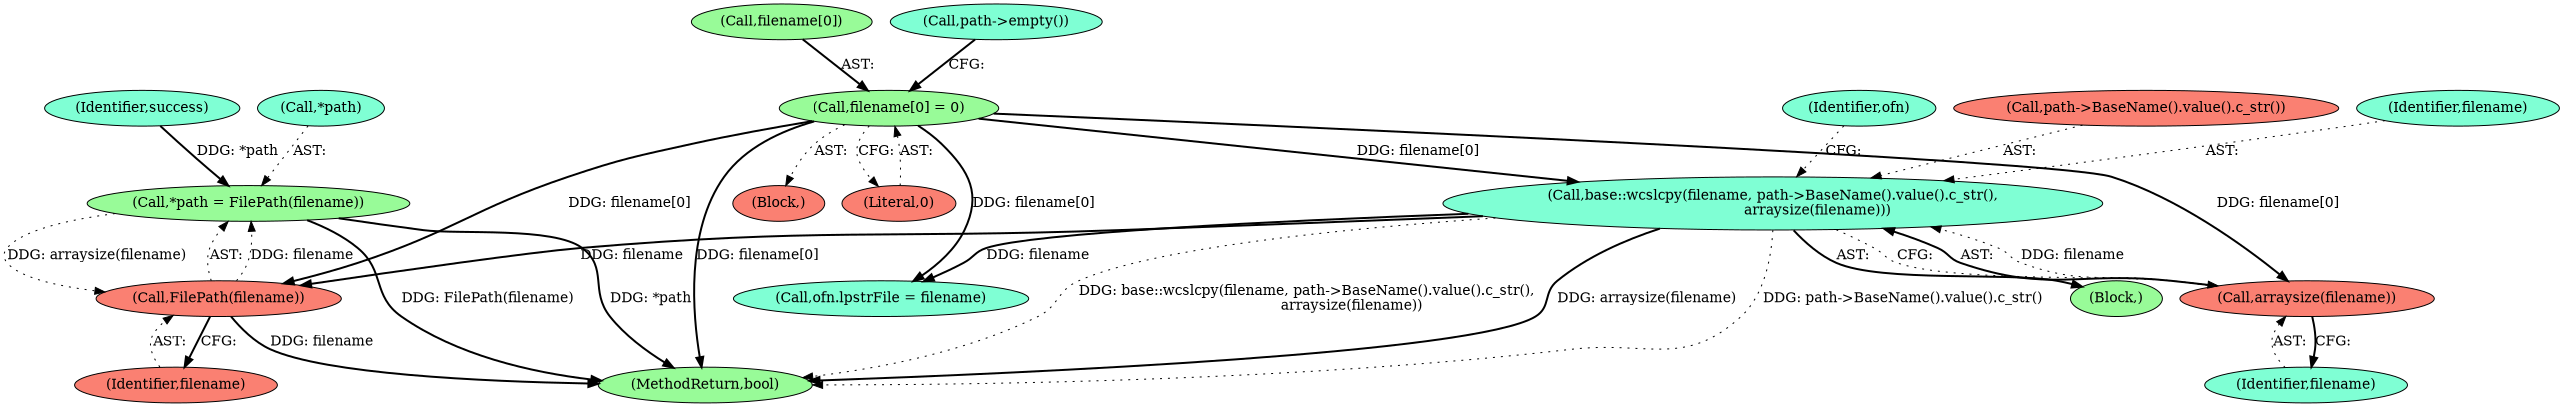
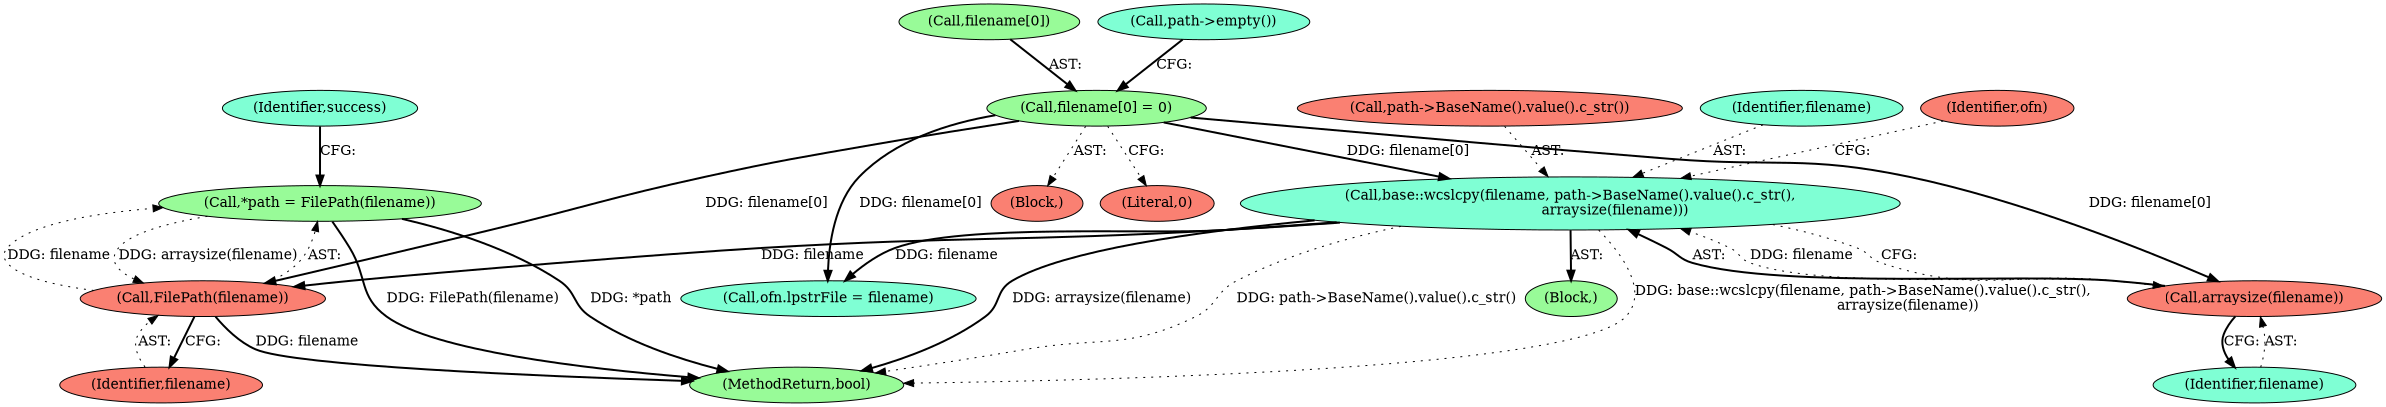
(321, 108) -> none
(1859, 108) -> (1997, 108)
(238, 151) -> (340, 151)
(900, 161) -> none
(707, 212) -> none
